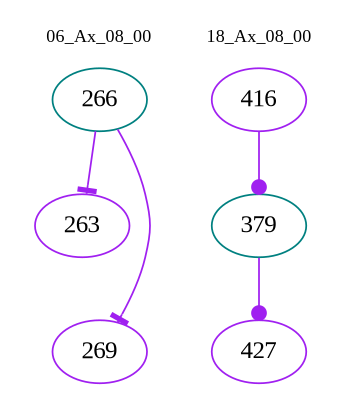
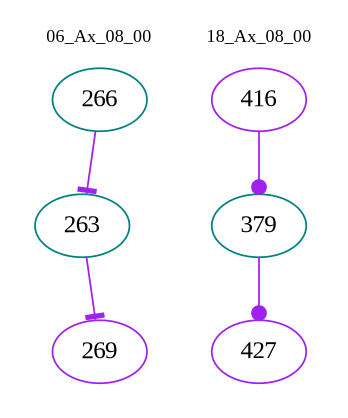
(150, 221) -> (90, 284)
(82, 226) -> (82, 226)
